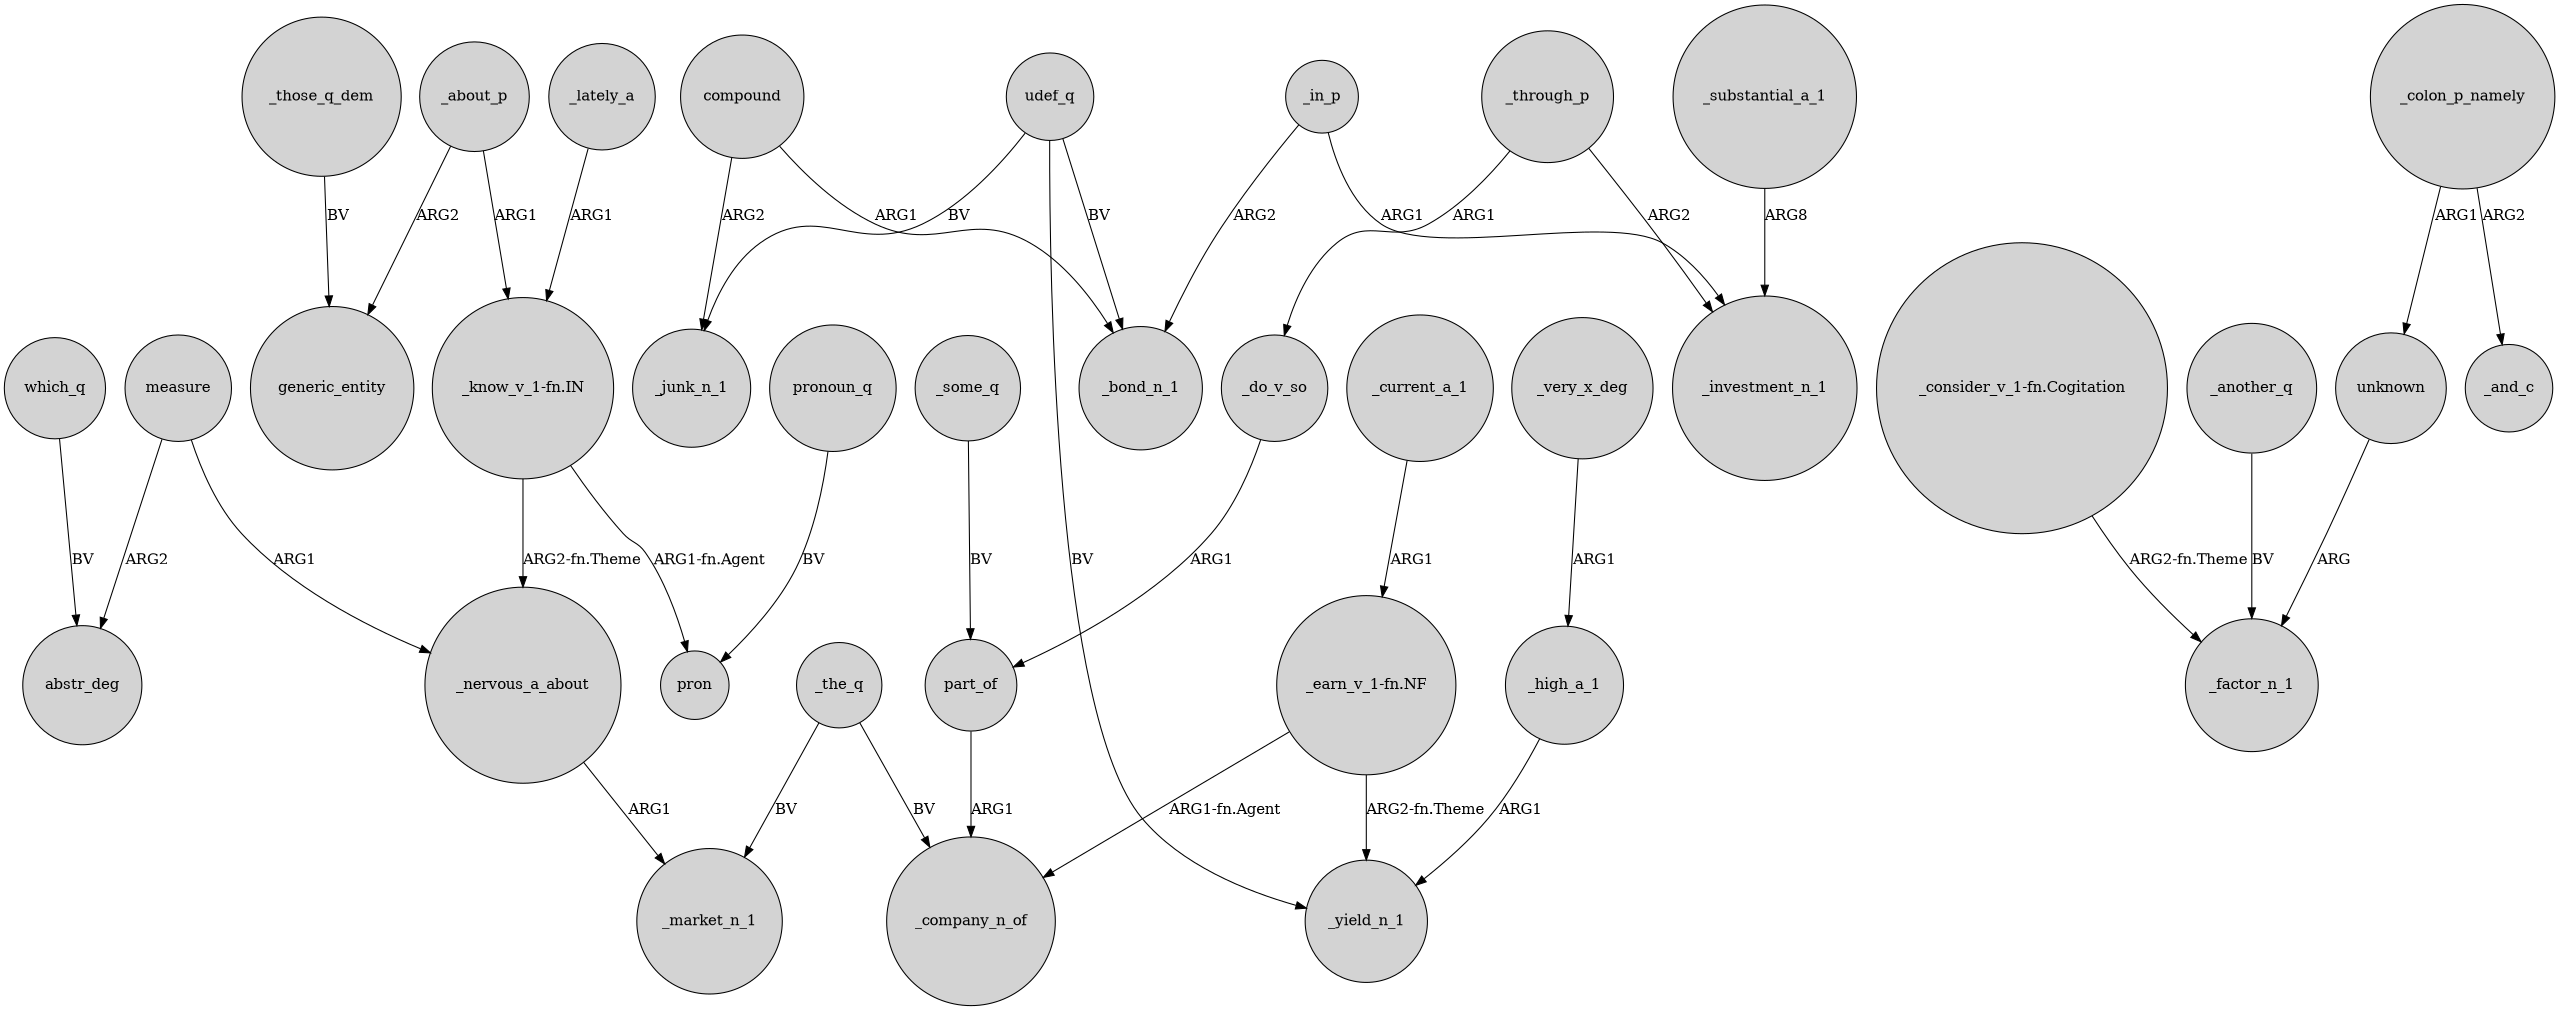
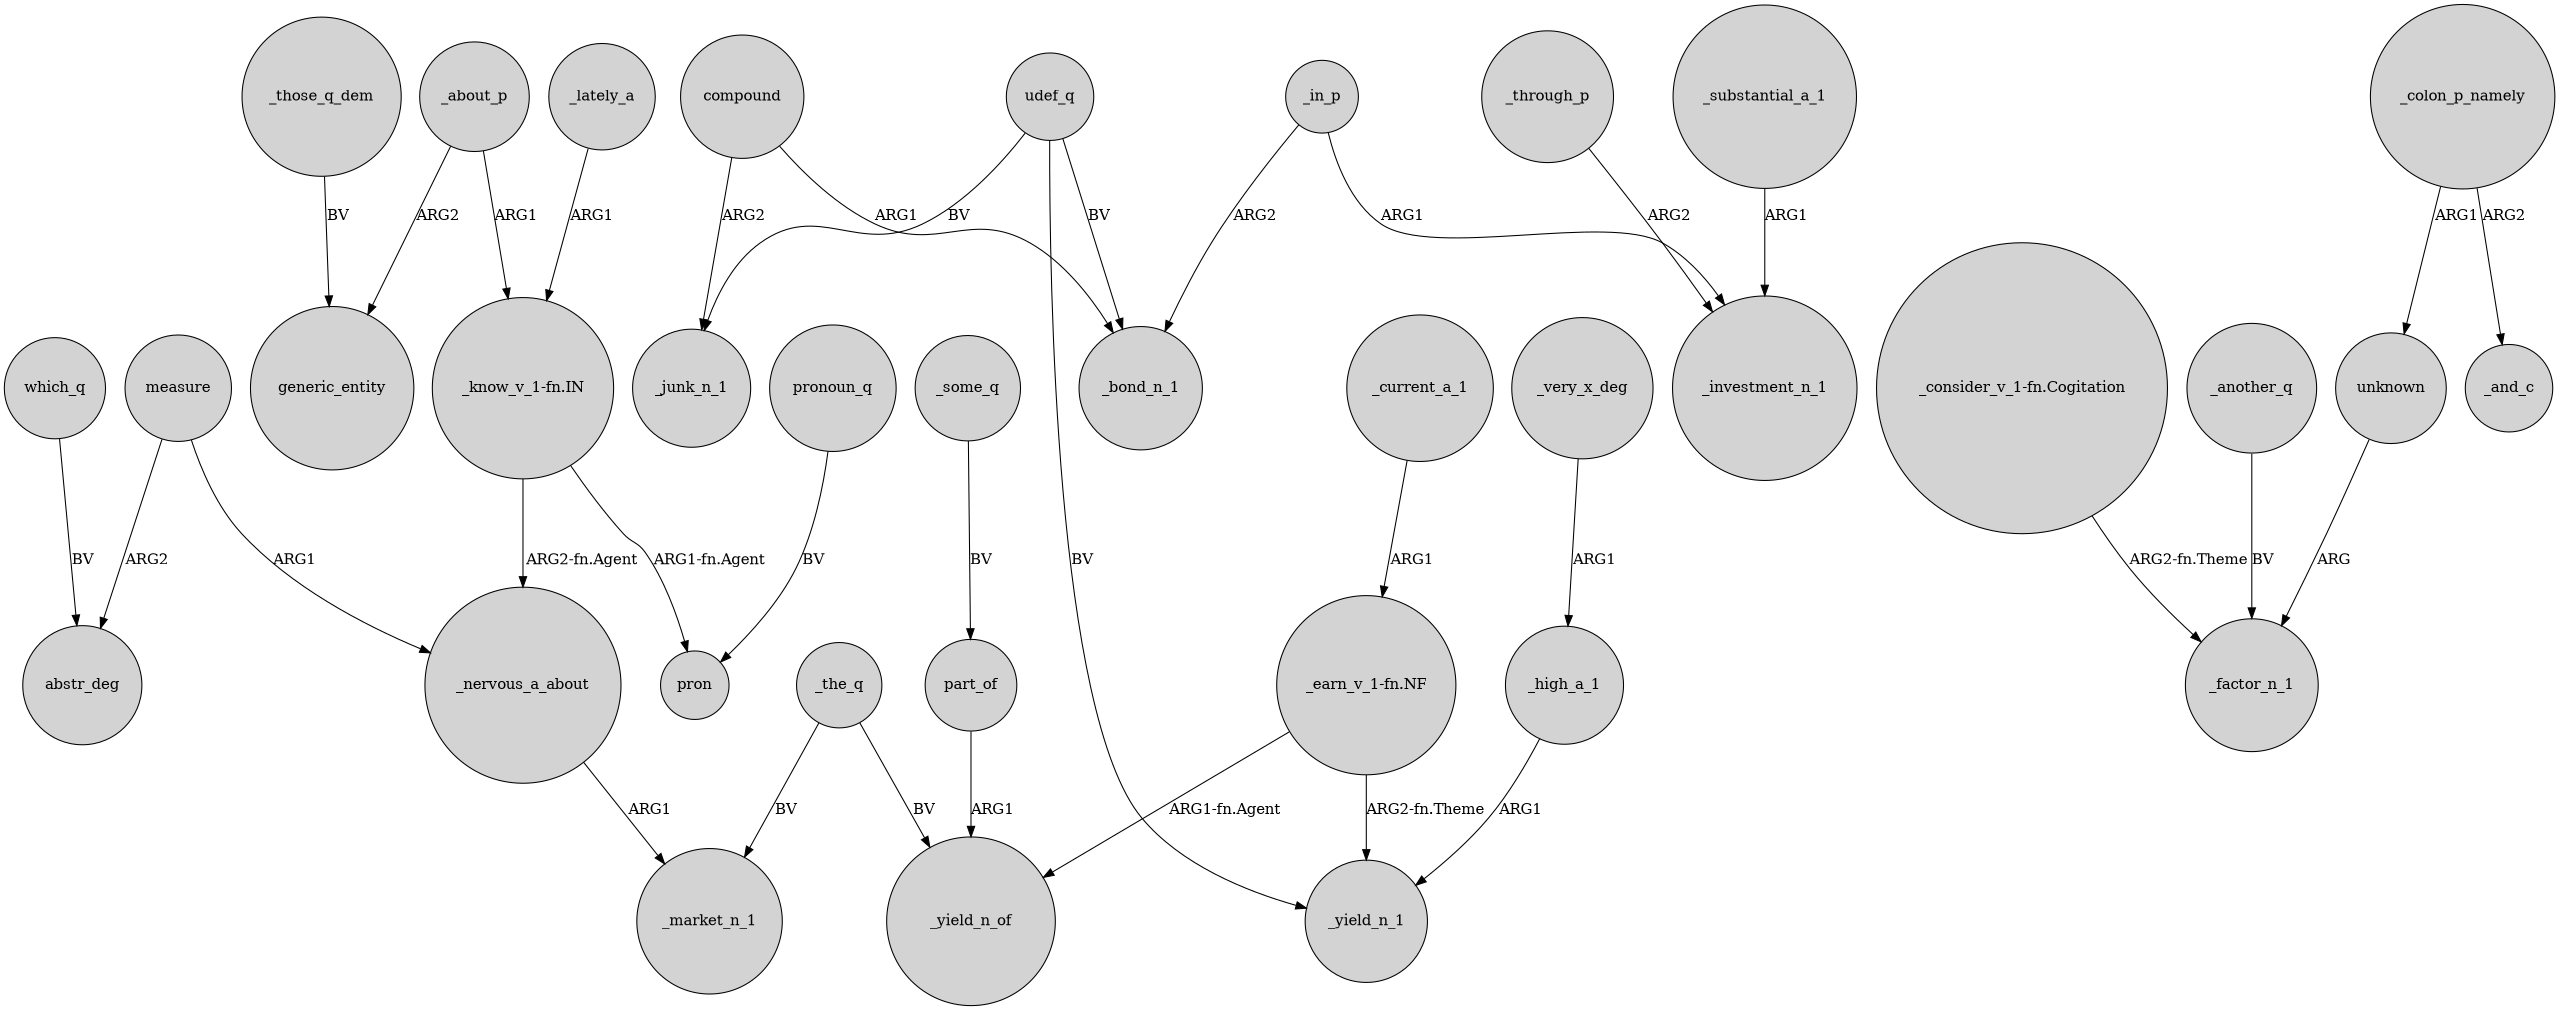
(1786, 216) -> (1786, 216)
(1275, 388) -> none
(582, 560) -> (582, 560)
(971, 921) -> (971, 921)
